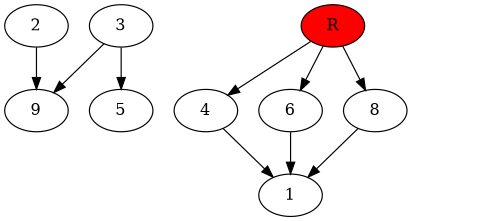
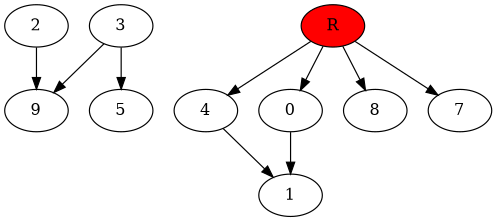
(291, 111) -> (291, 111)
none -> (460, 111)
(337, 149) -> none
